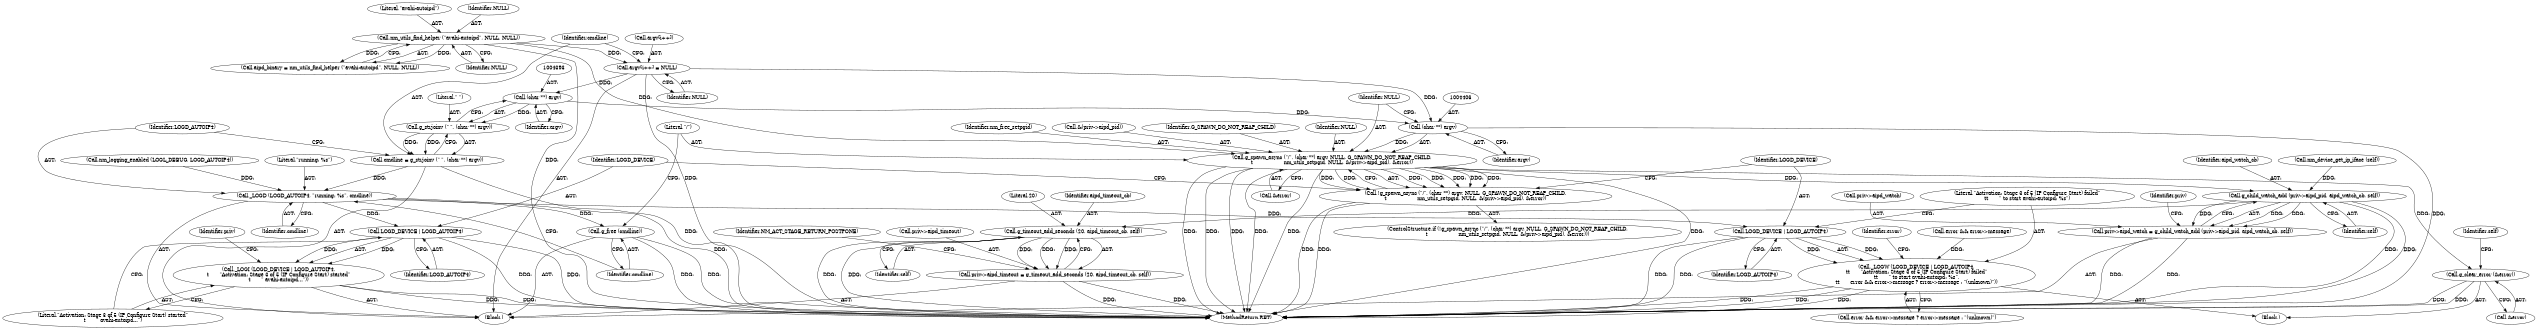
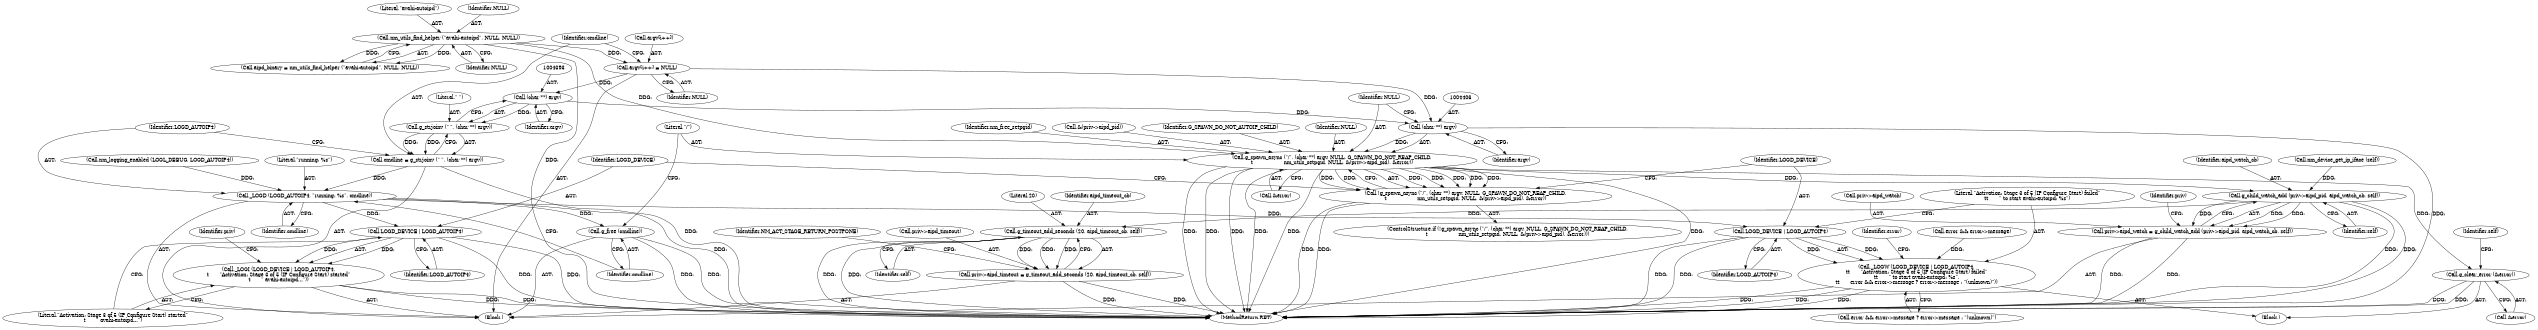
(1221, 128) -> (1221, 128)
(807, 295) -> none
